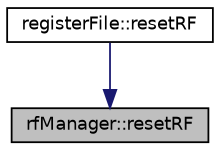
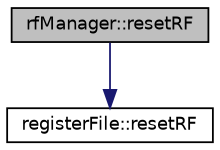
(110, 66) -> (110, 66)
